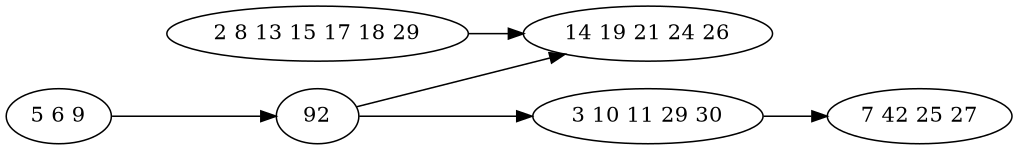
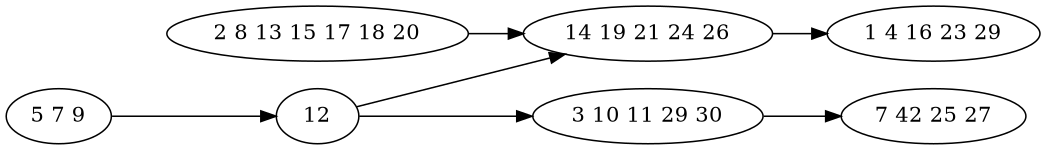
(318, 34) -> (318, 34)
none -> (934, 34)
(59, 116) -> (59, 116)
(318, 116) -> (318, 116)
